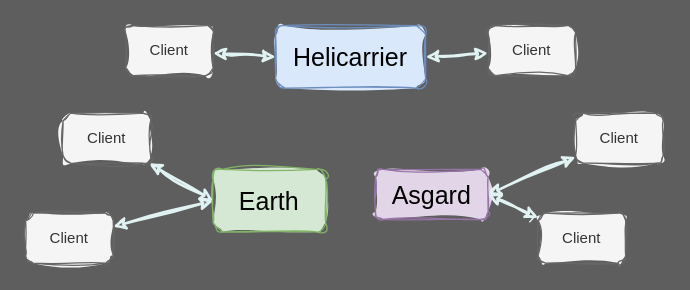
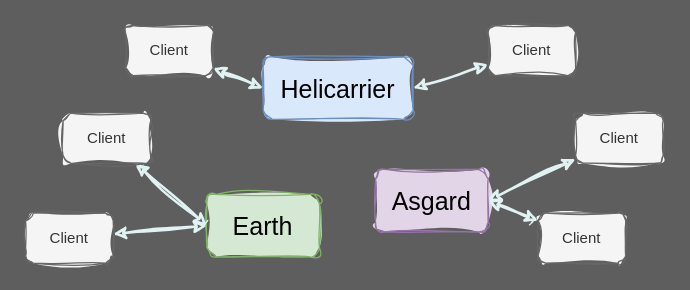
(351, 57) -> (338, 88)
(432, 194) -> (432, 201)
(269, 201) -> (263, 226)
